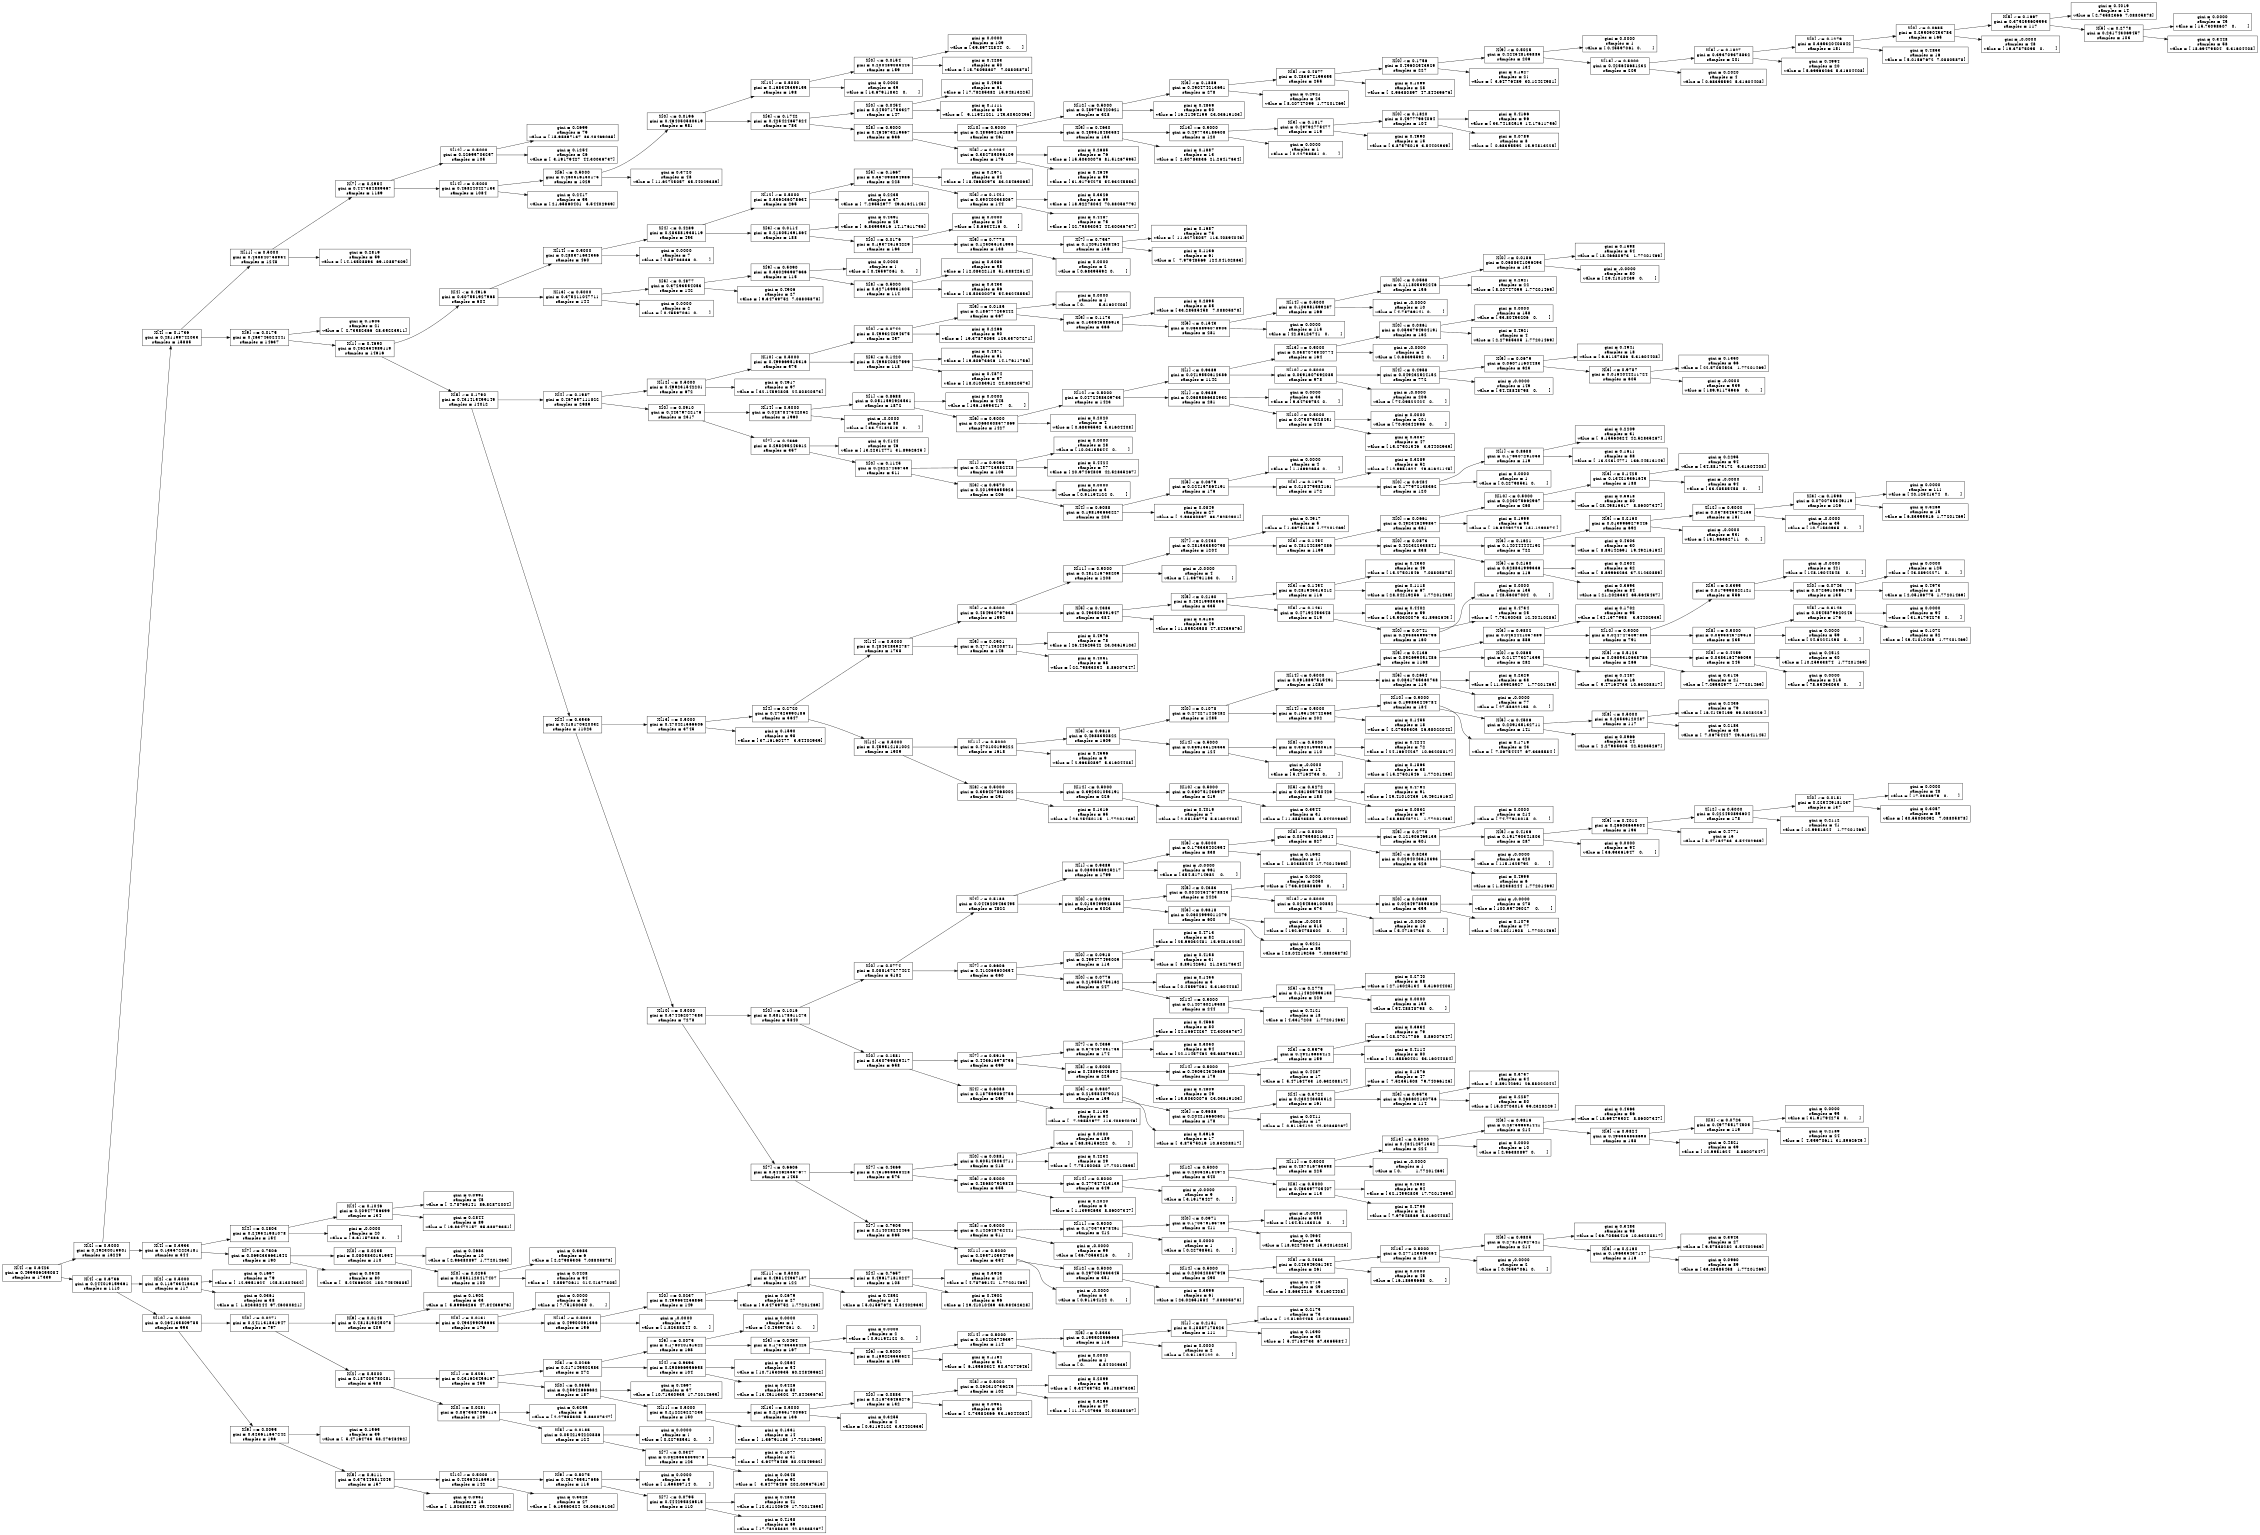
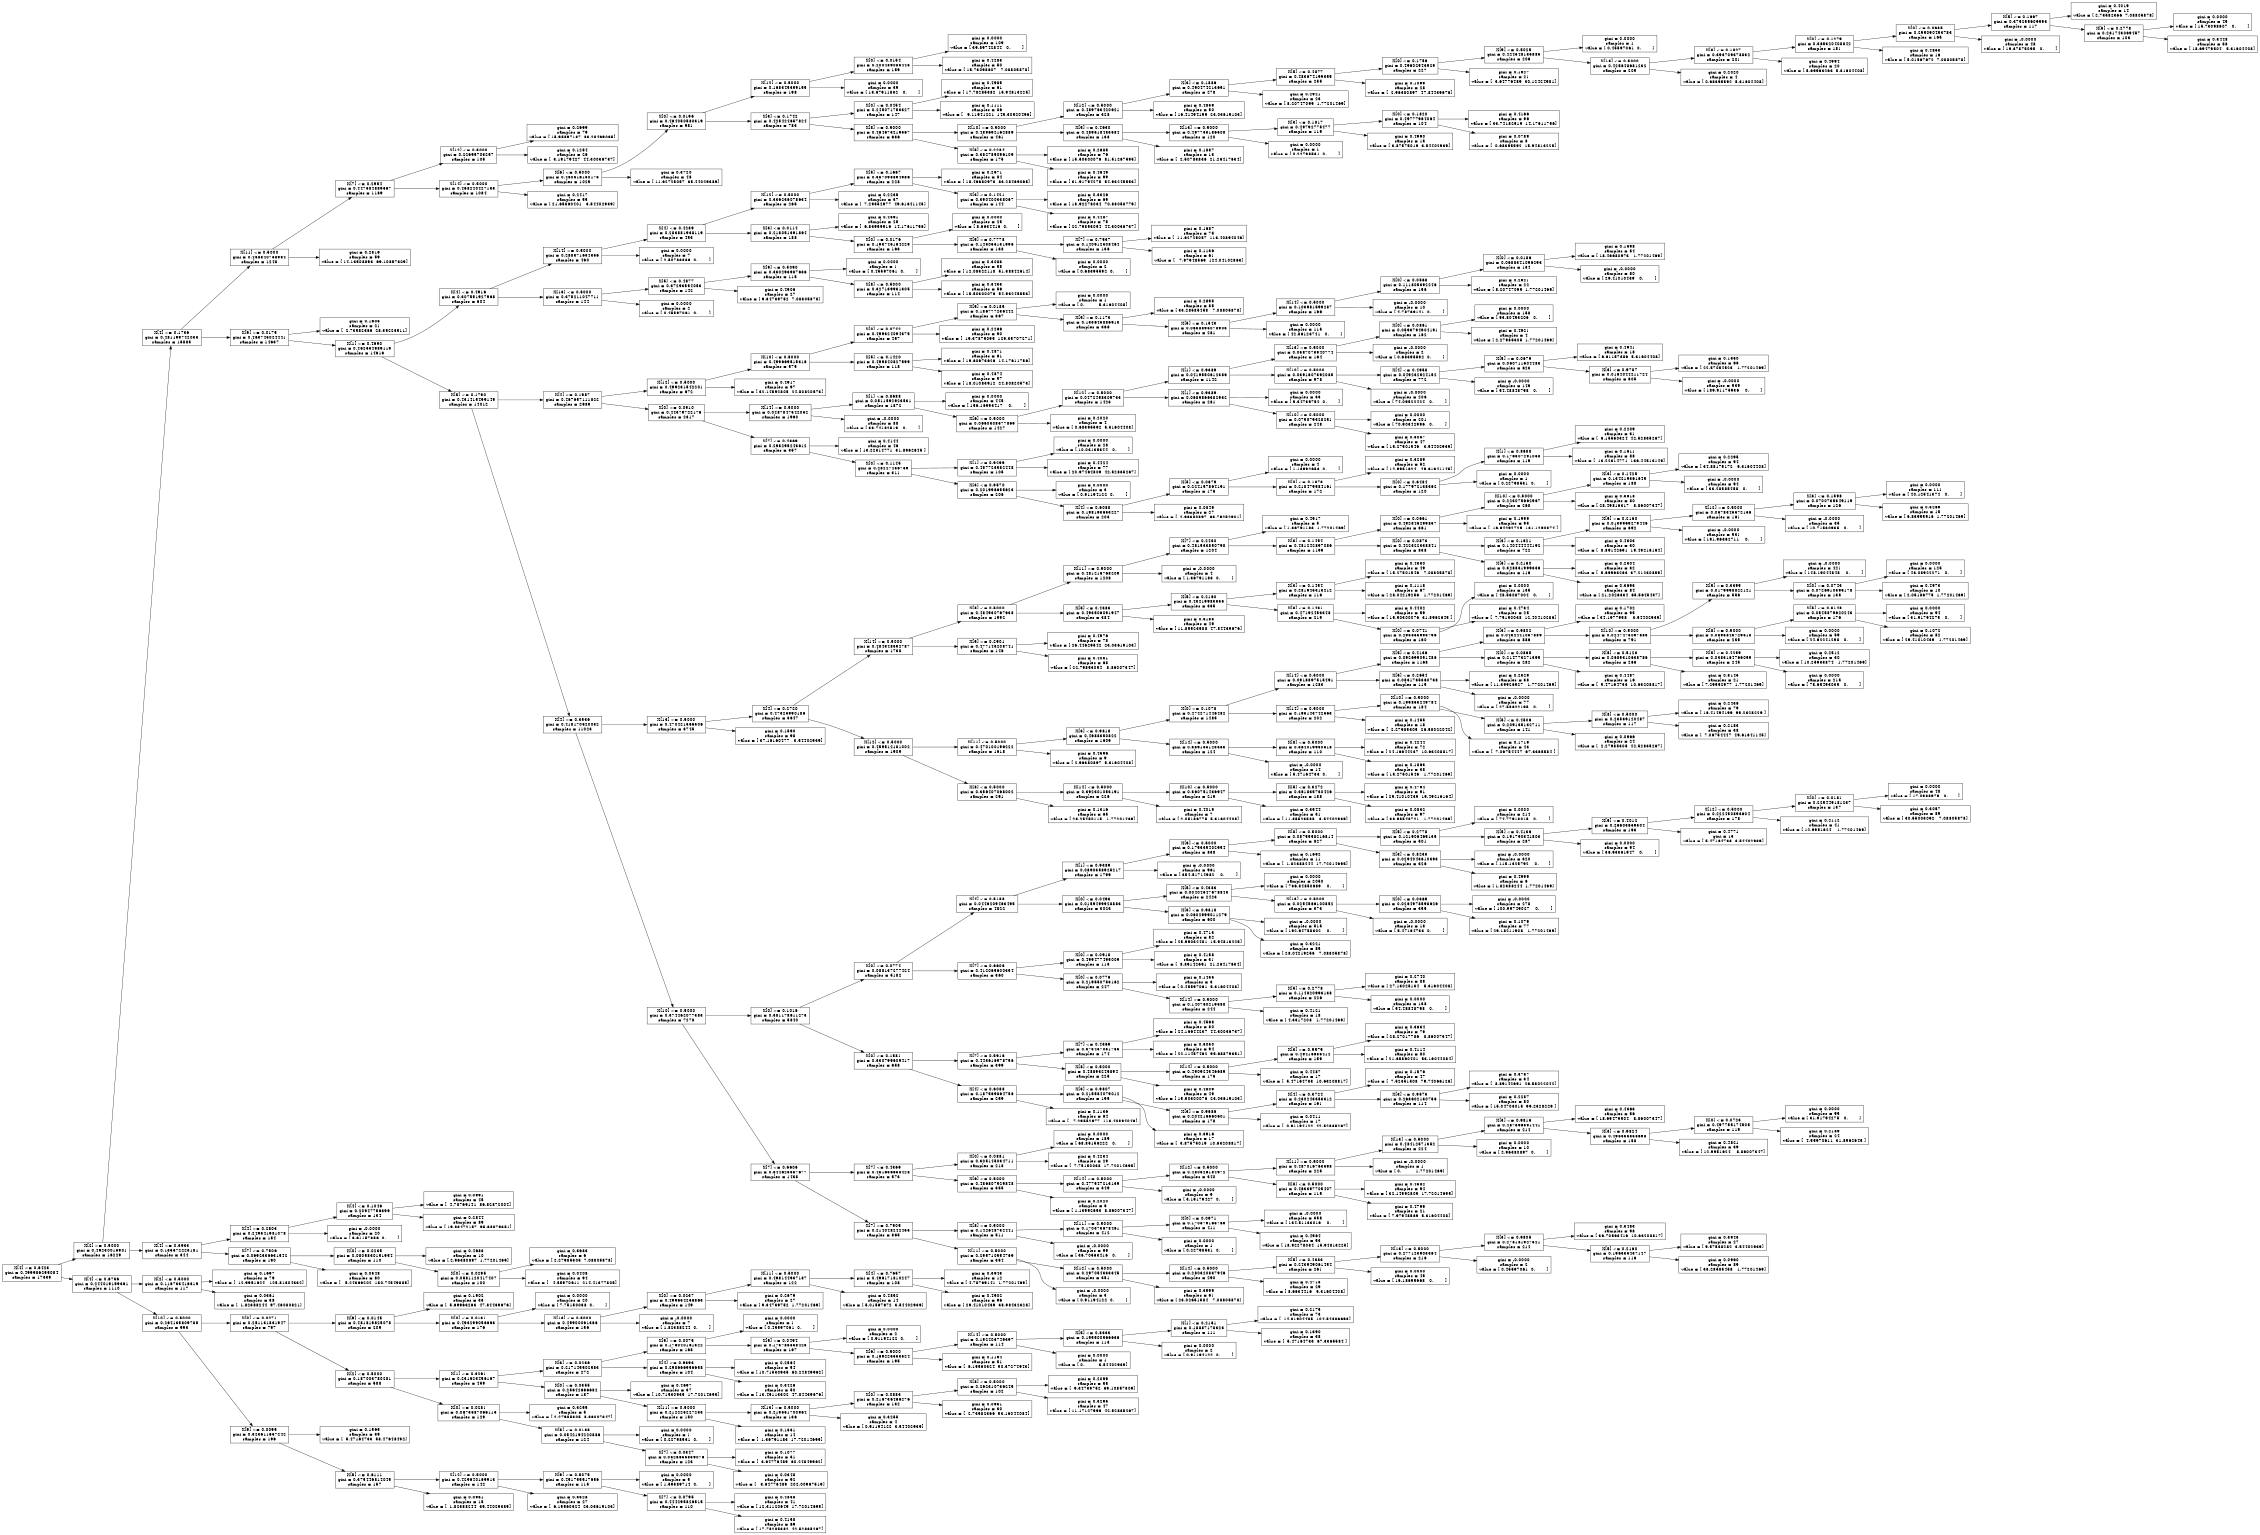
(259, 1323) -> (259, 1323)
